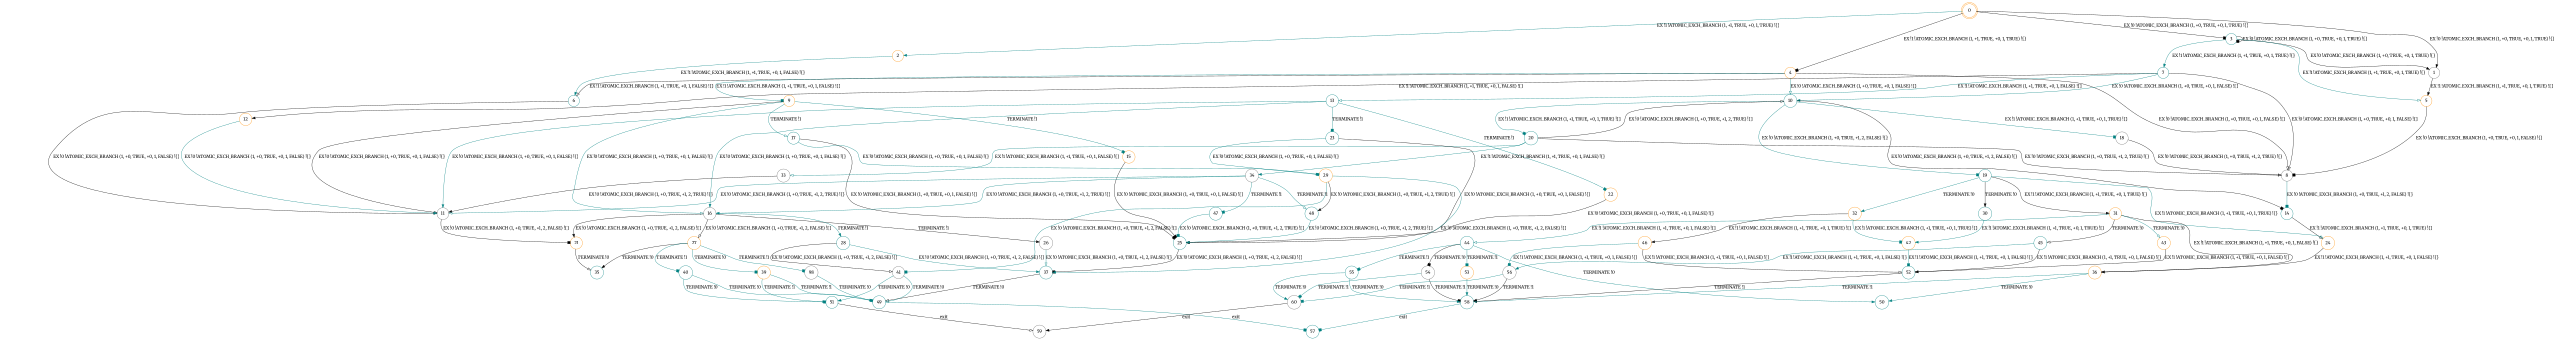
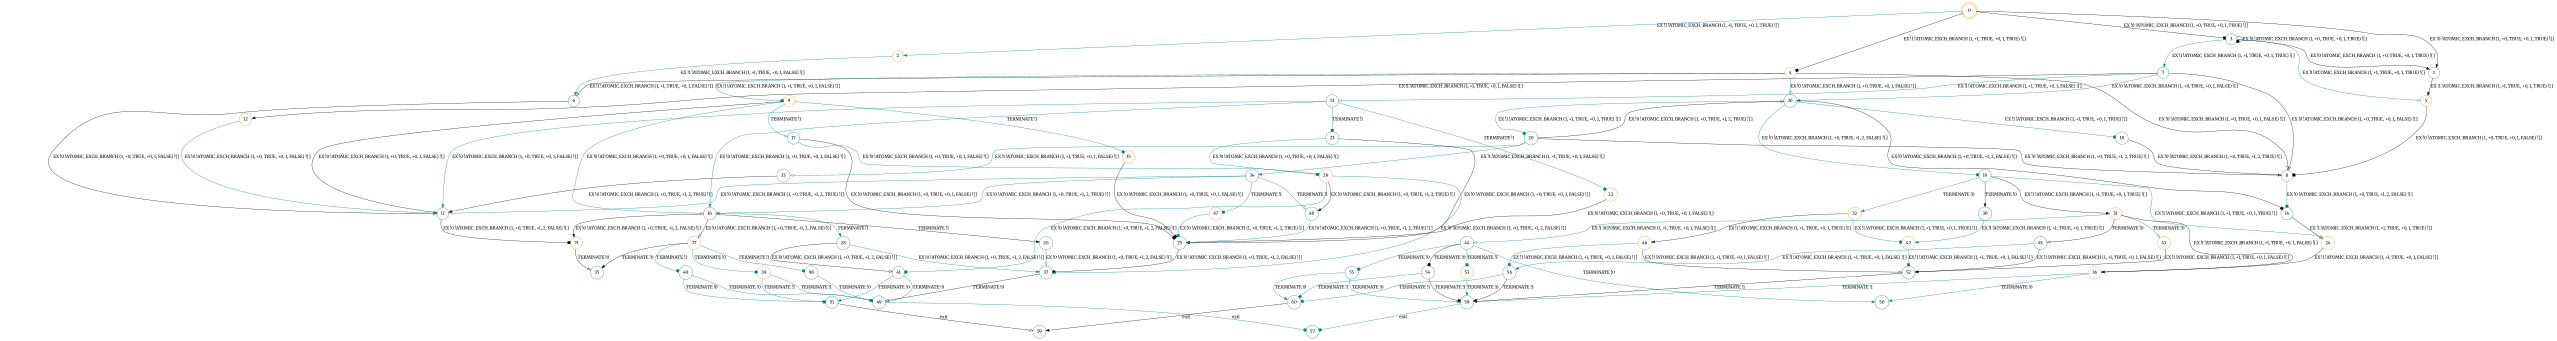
(1216, 214) -> (1216, 214)
(1414, 258) -> (1414, 258)
